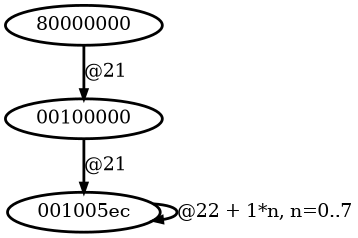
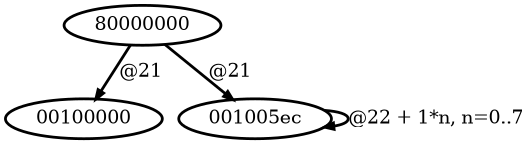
(84, 161) -> (195, 69)
